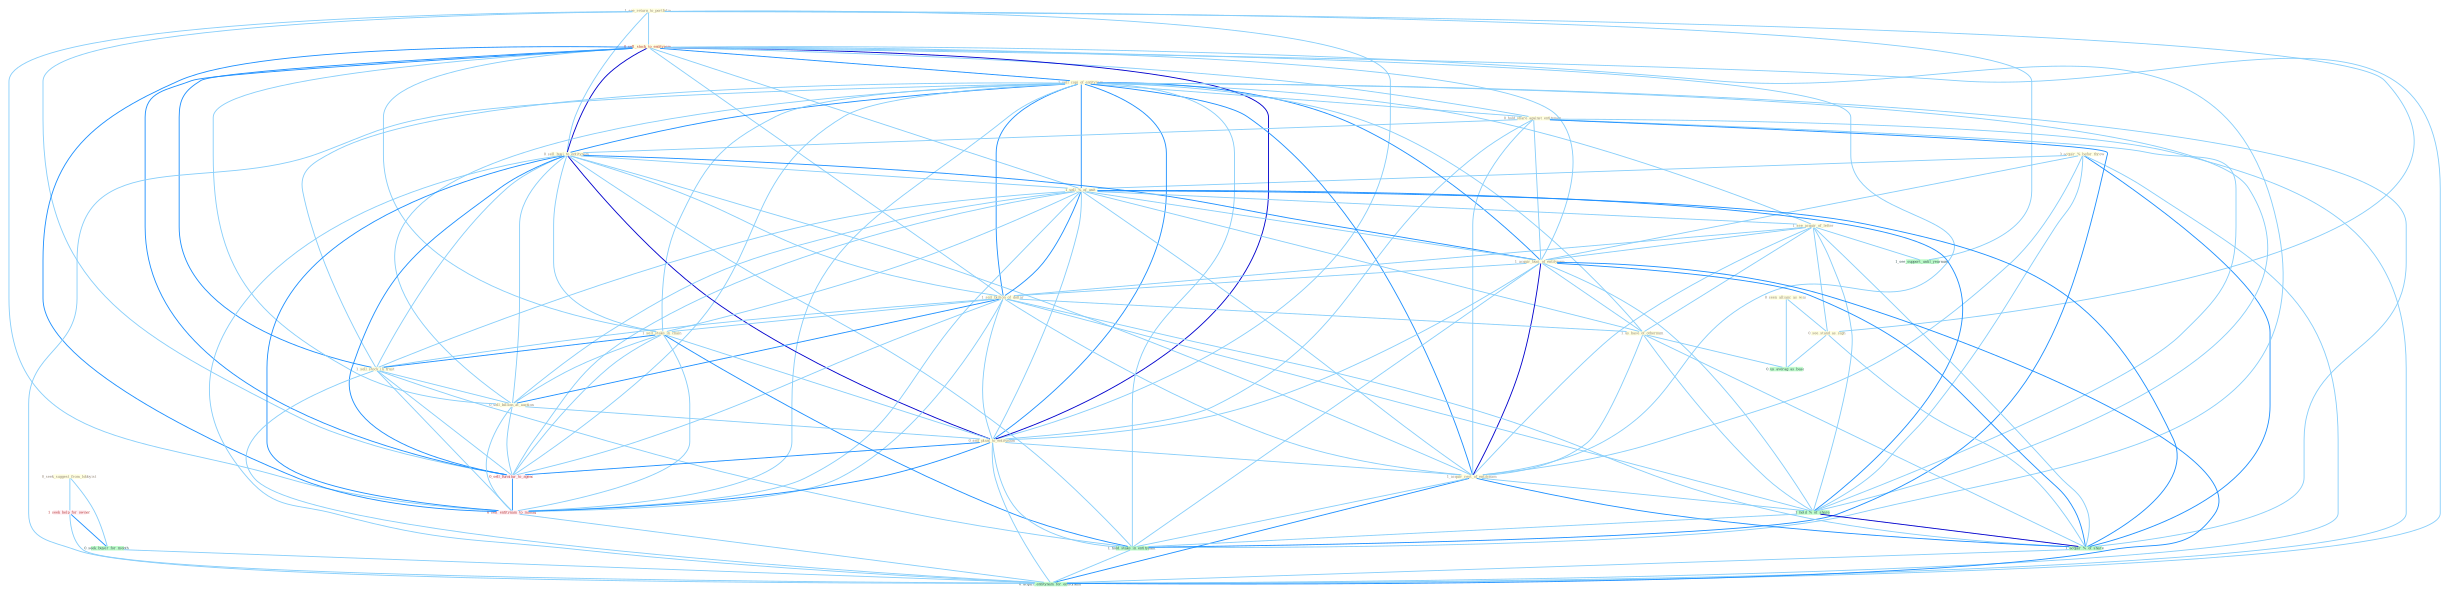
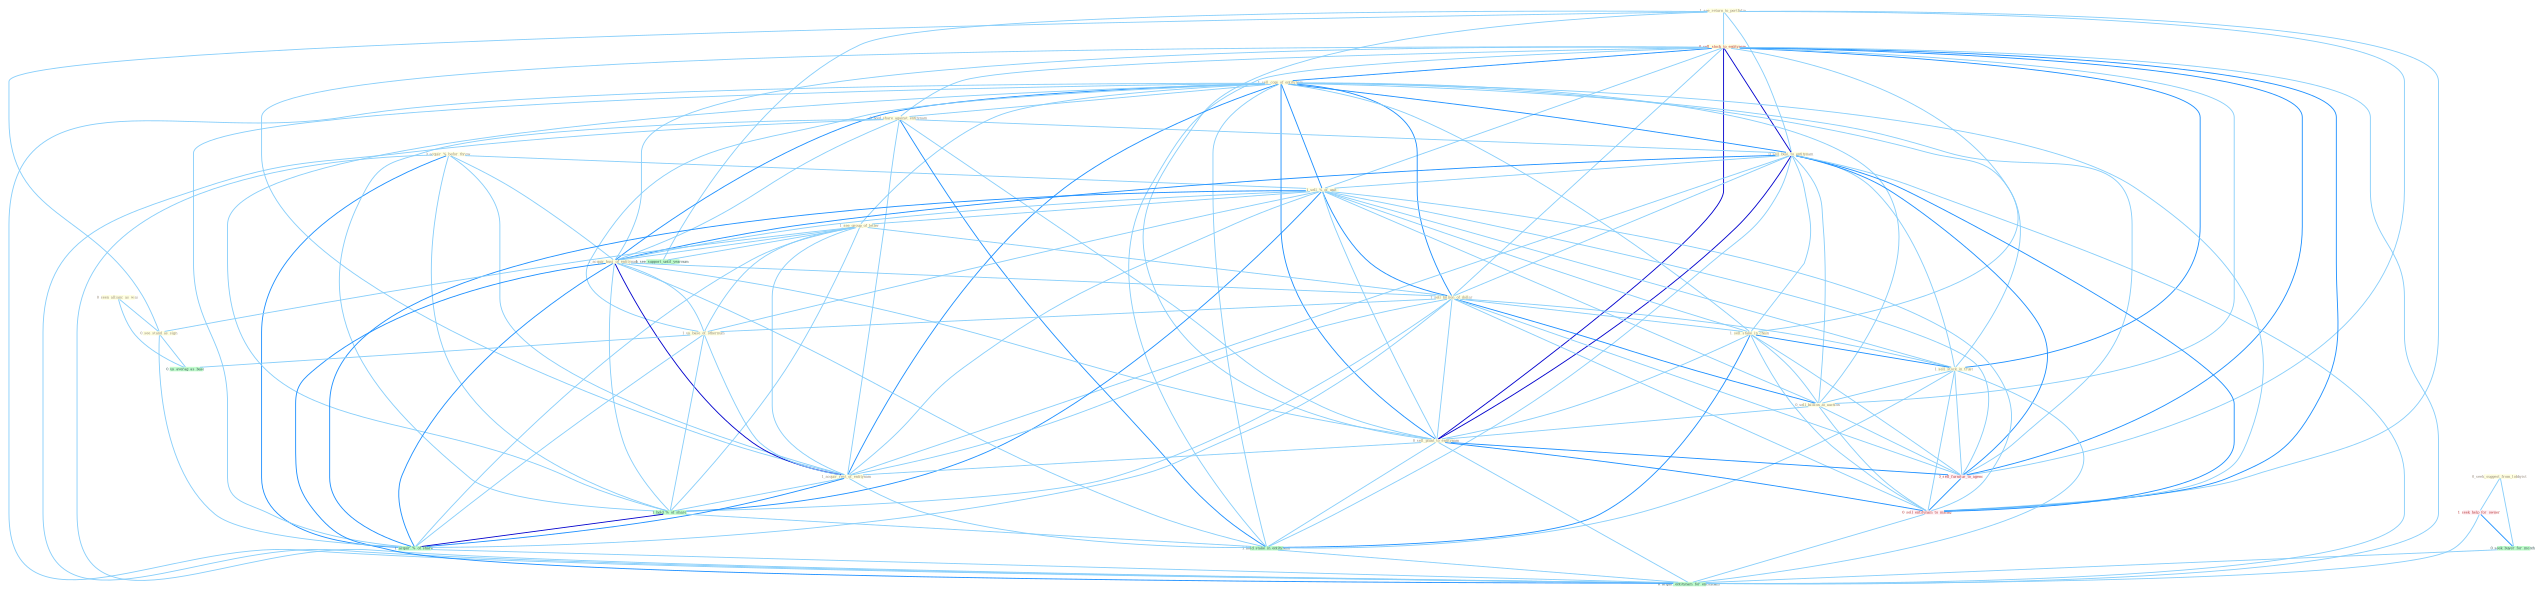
(1813, 226) -> (860, 226)
(1262, 530) -> none
